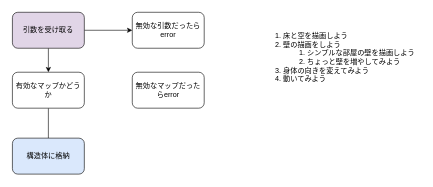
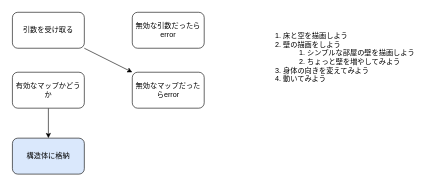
(48, 30) -> (48, 30)
(126, 30) -> (127, 70)
(48, 58) -> none
(48, 134) -> (48, 132)
